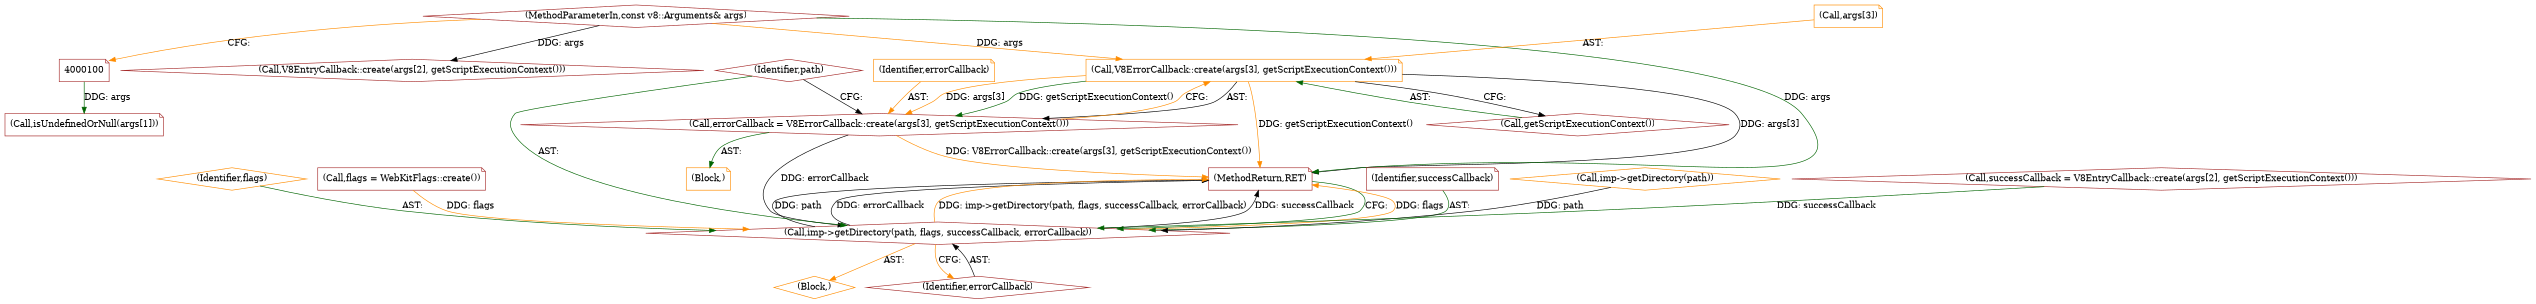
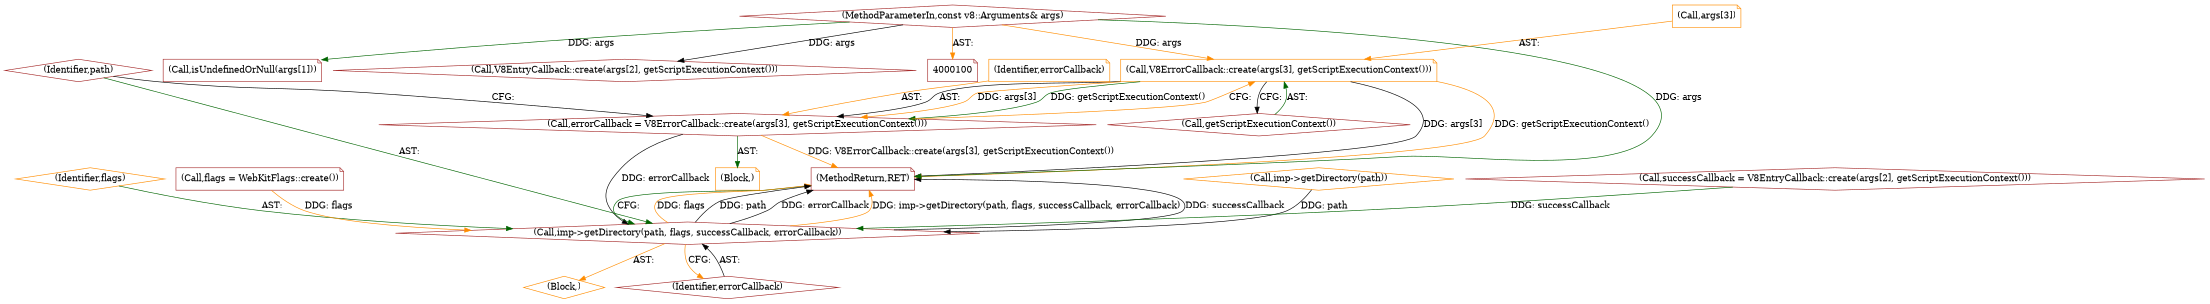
(240, 43) -> (965, 43)
(84, 94) -> (589, 38)
(1432, 179) -> none
